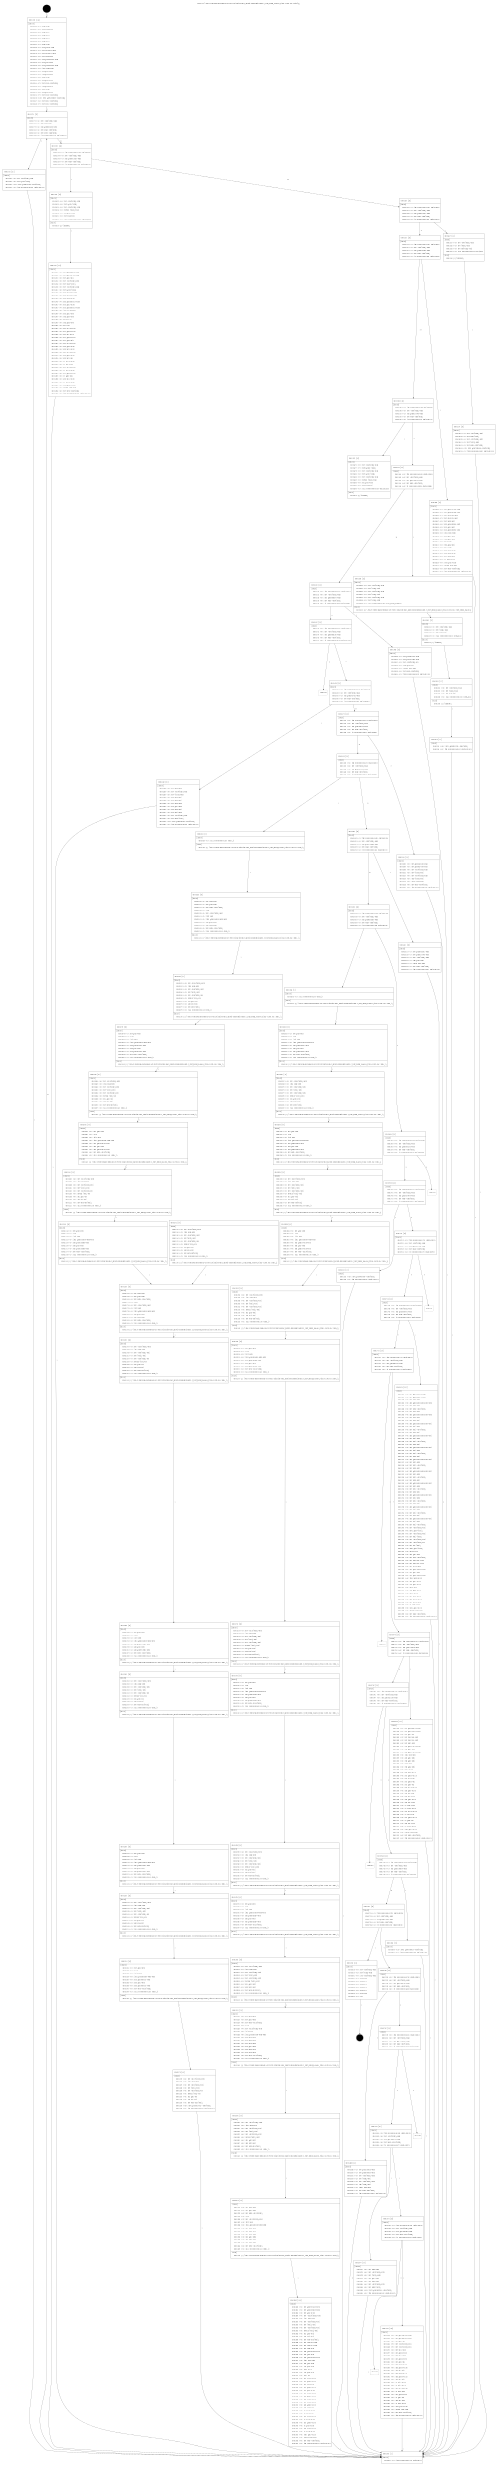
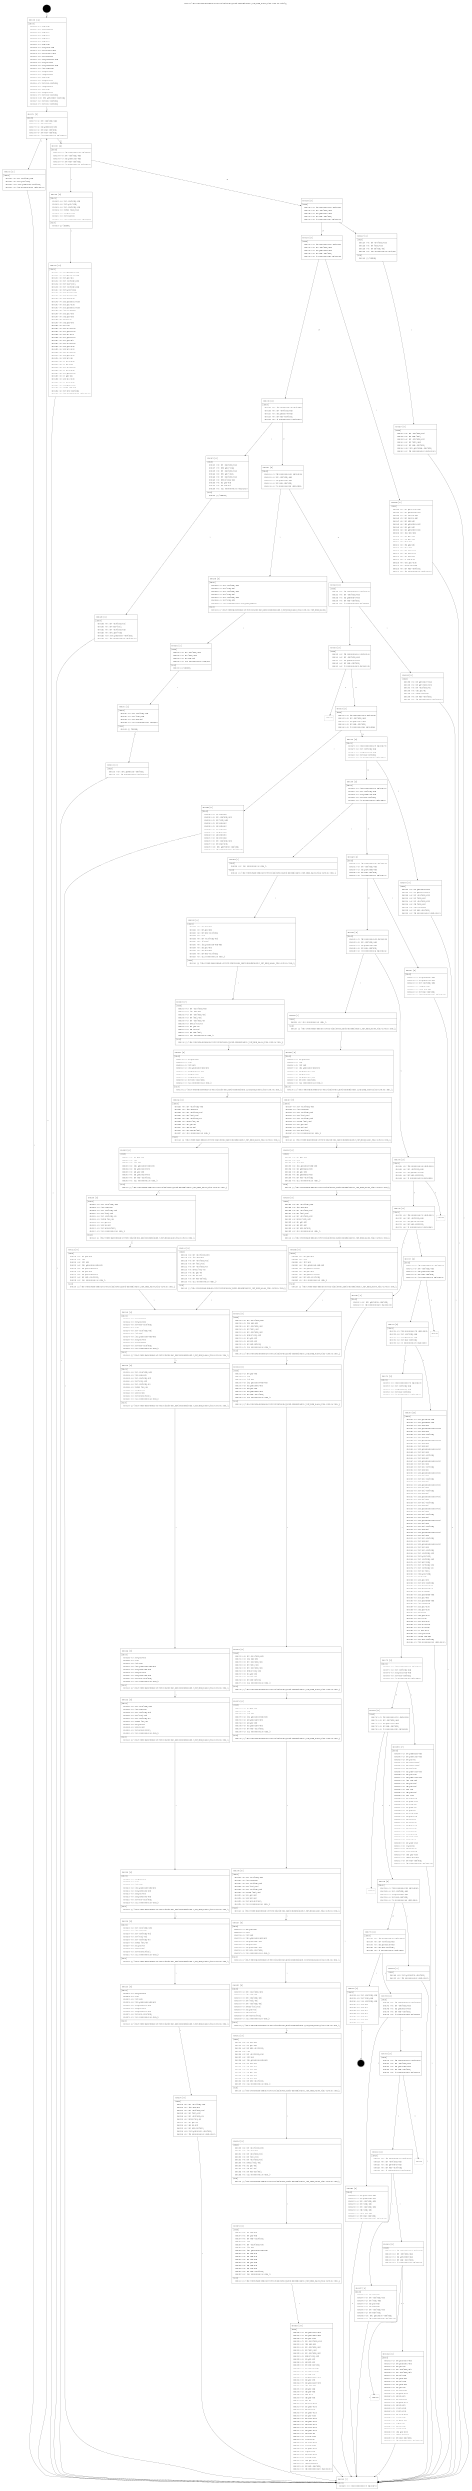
none -> (116, 628)
(382, 1644) -> none
